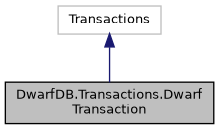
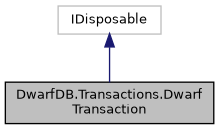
(110, 20) -> (110, 20)
